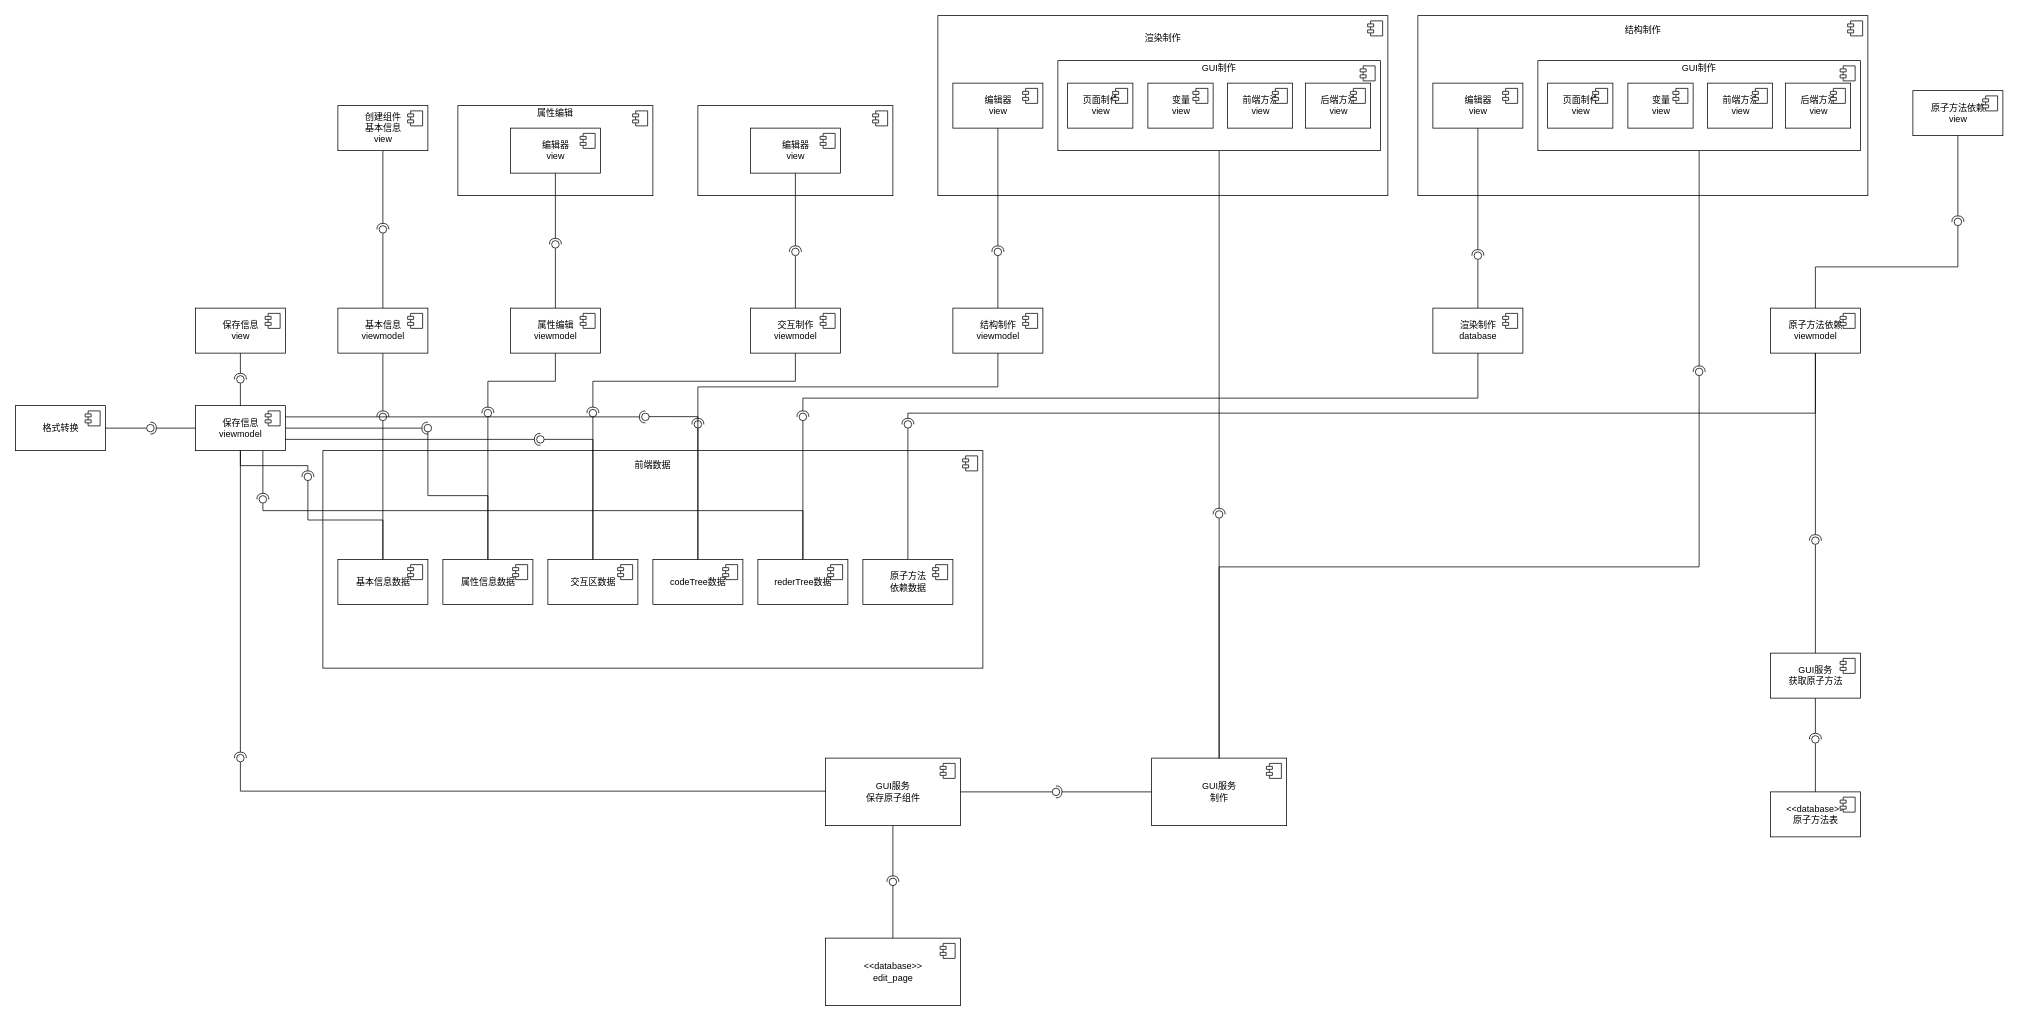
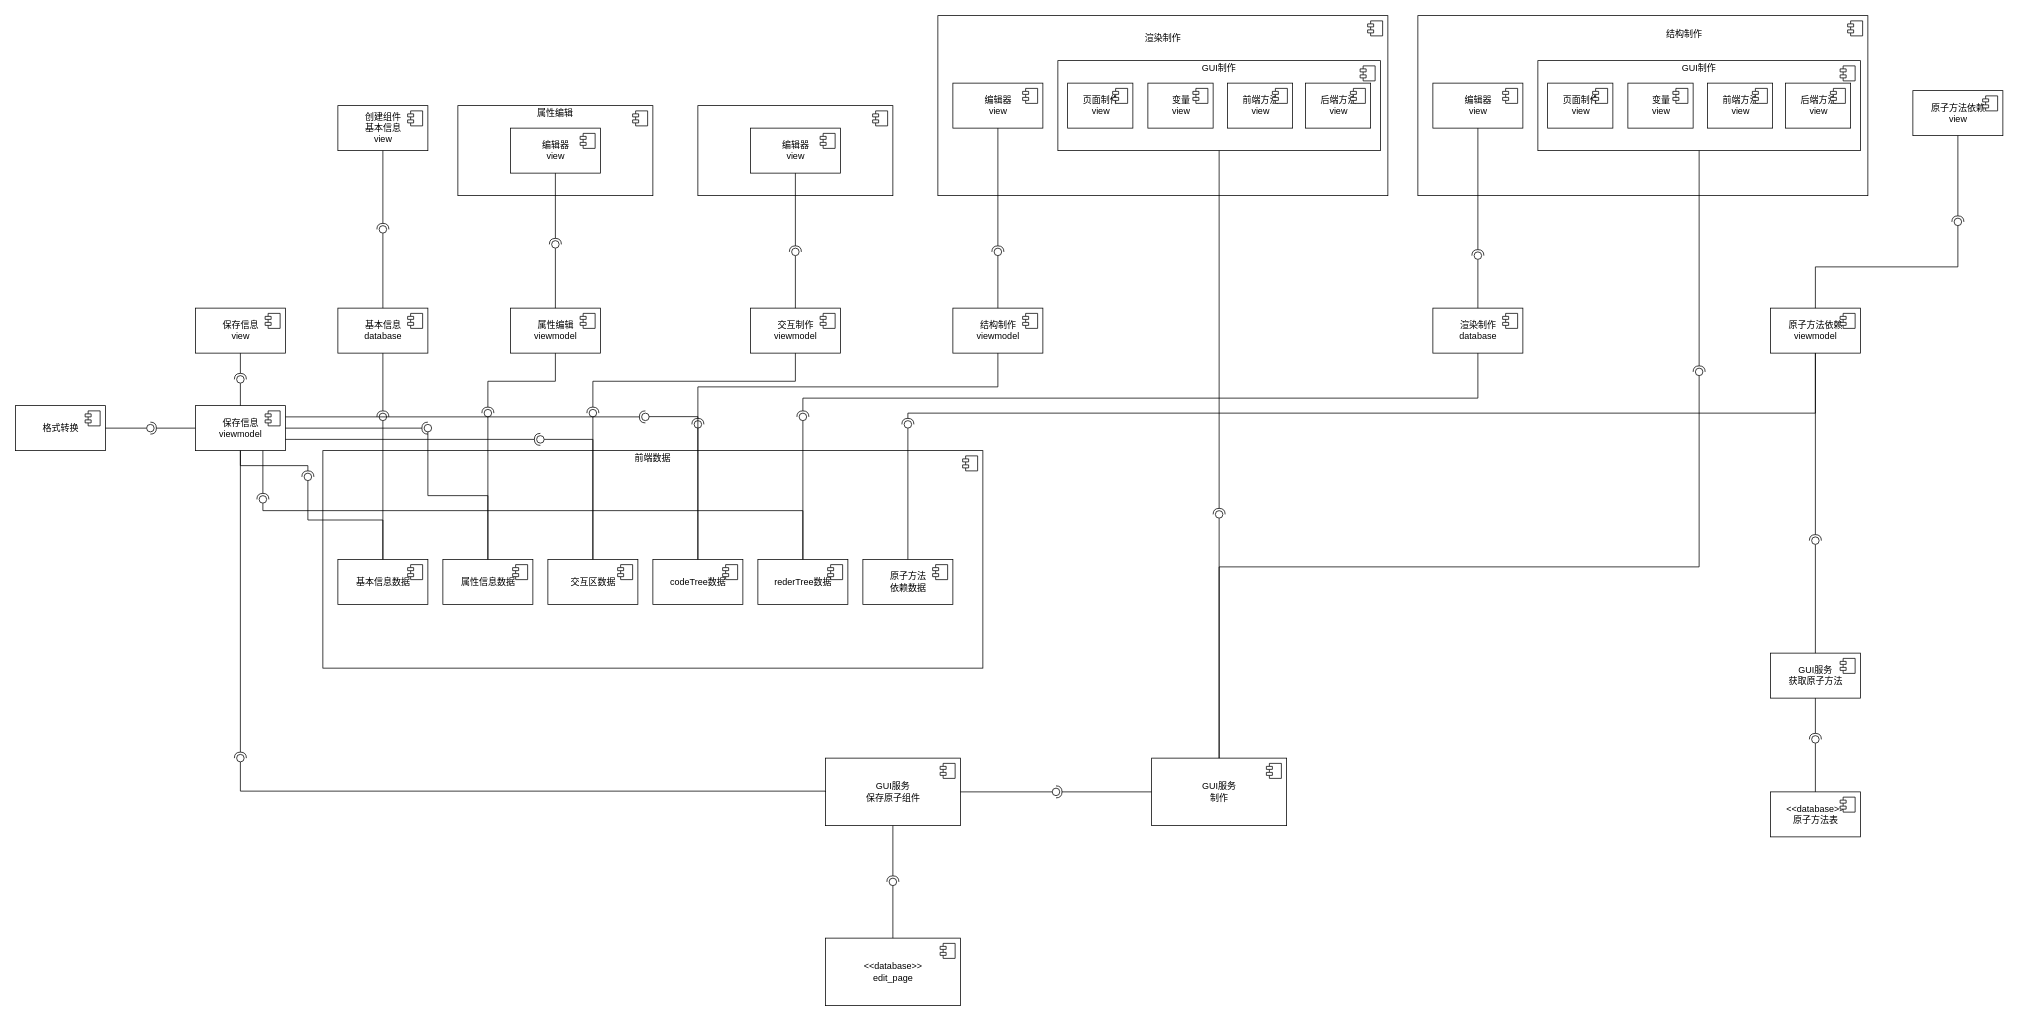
(1643, 30) -> (1684, 34)
(383, 330) -> (383, 330)
(653, 465) -> (653, 458)
